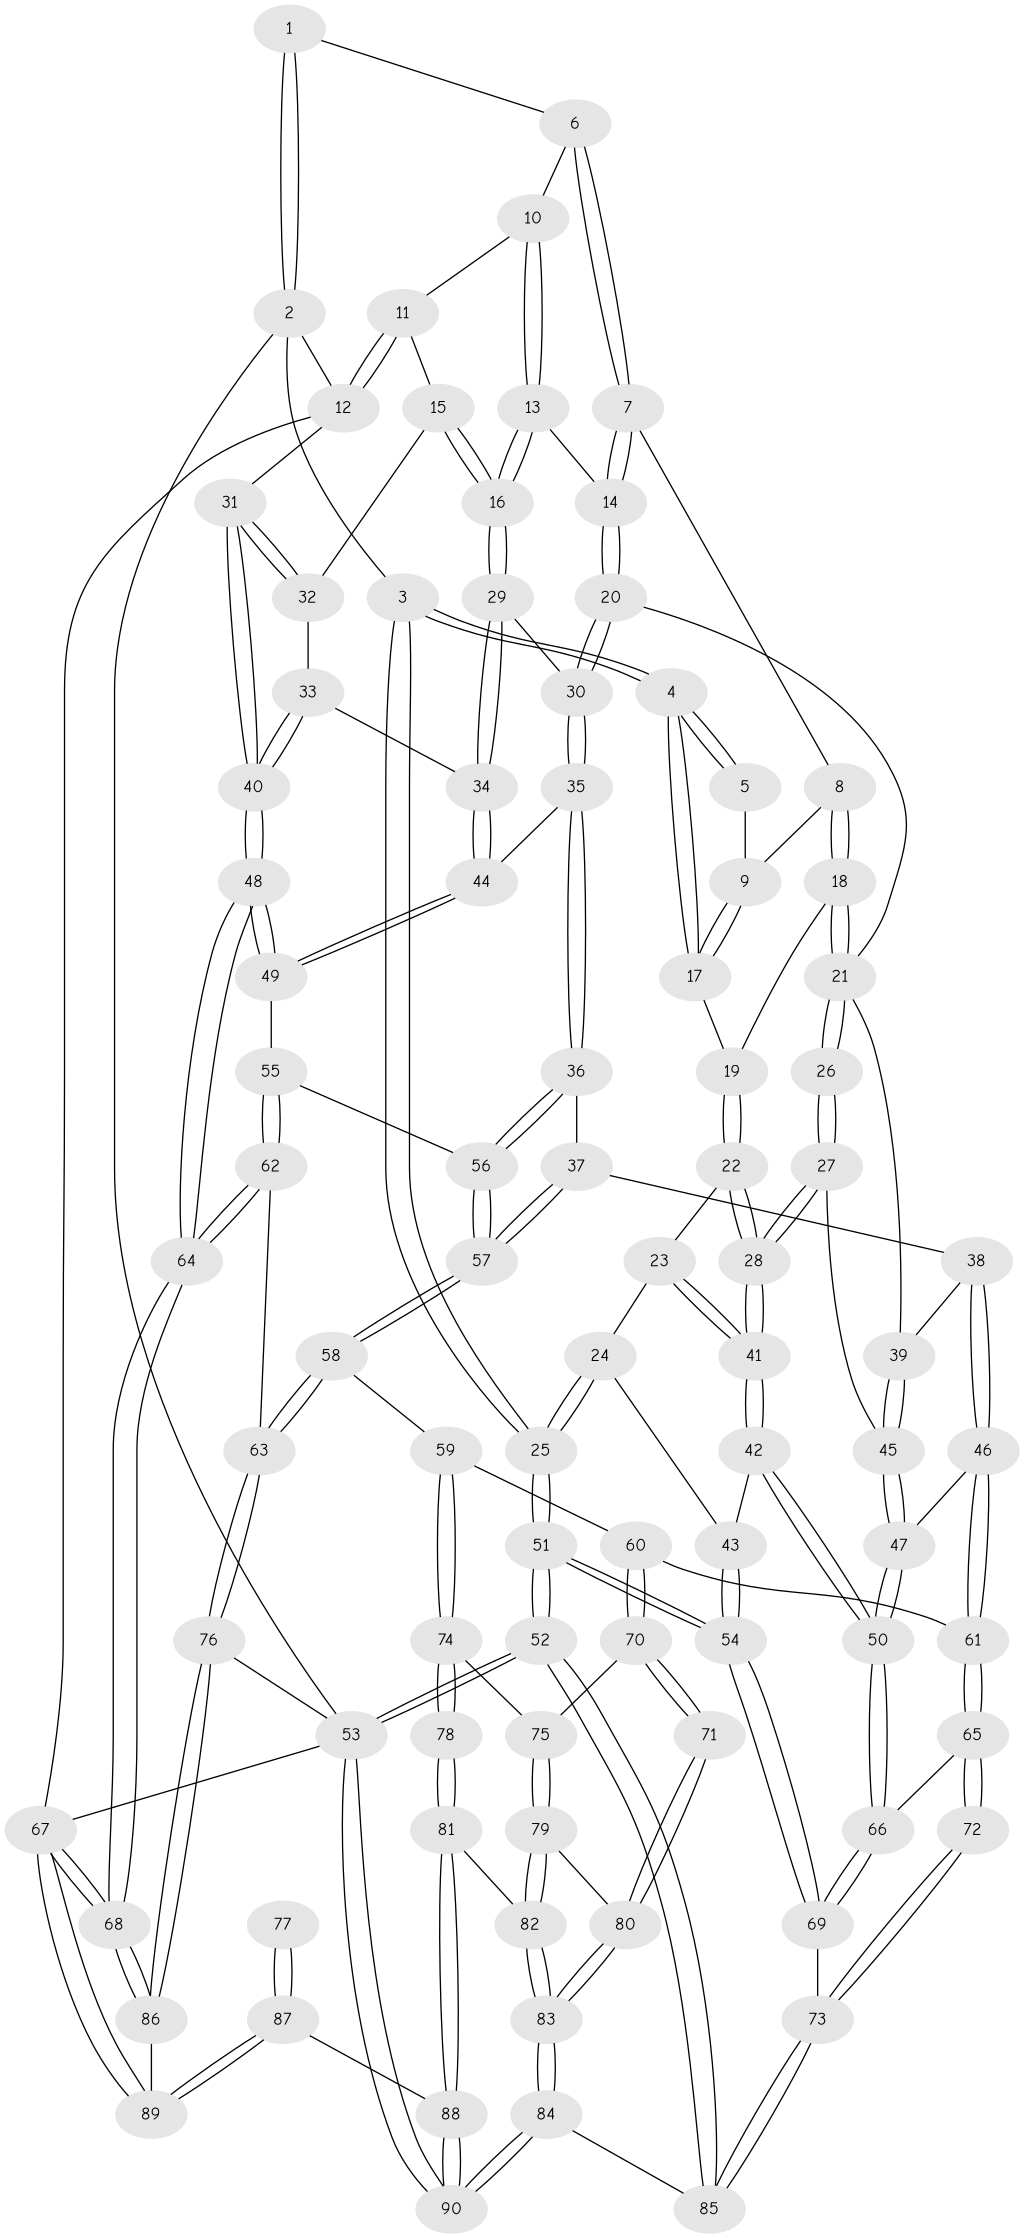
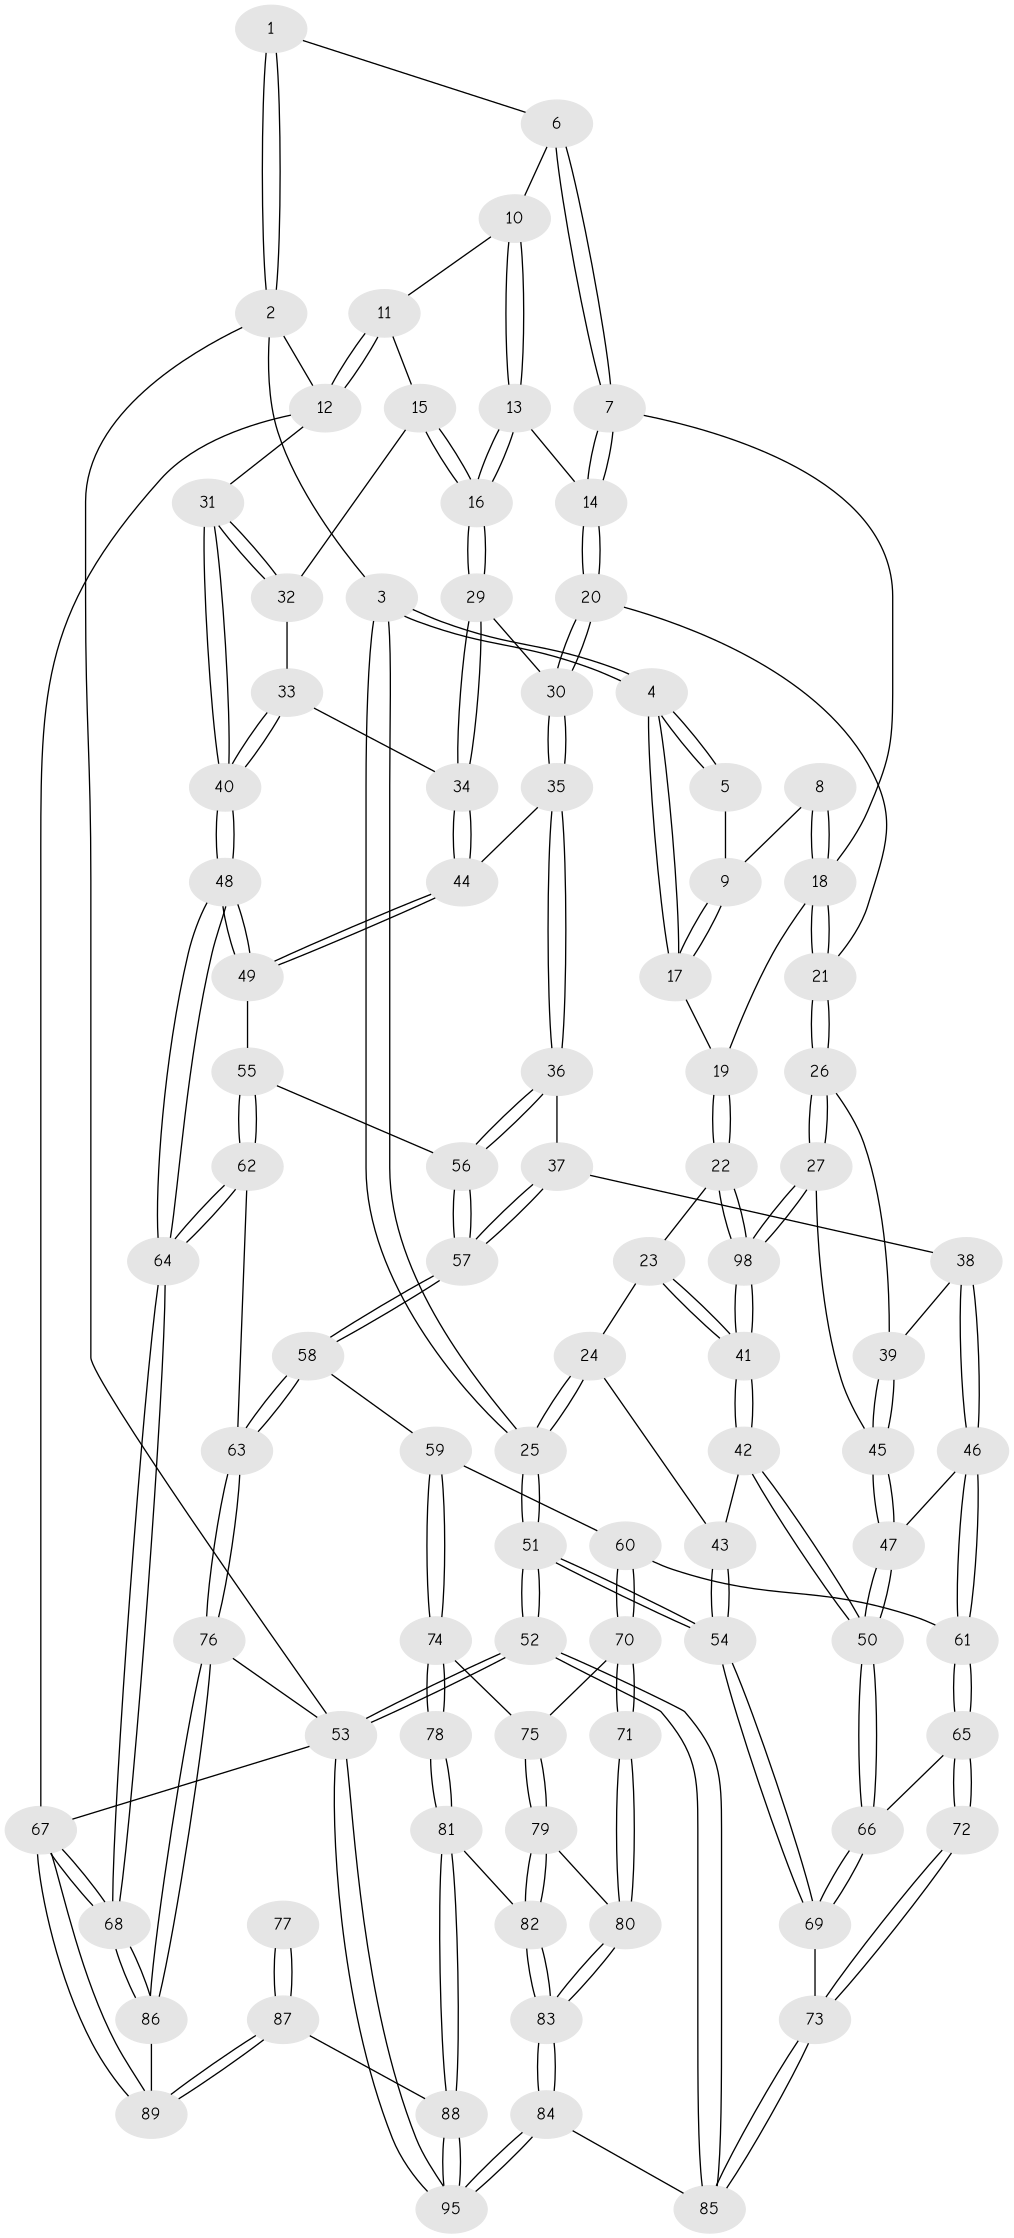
(734, 598) -> (888, 570)
(895, 1163) -> (880, 1208)
(754, 1261) -> (744, 1261)
(452, 2209) -> (452, 2209)
